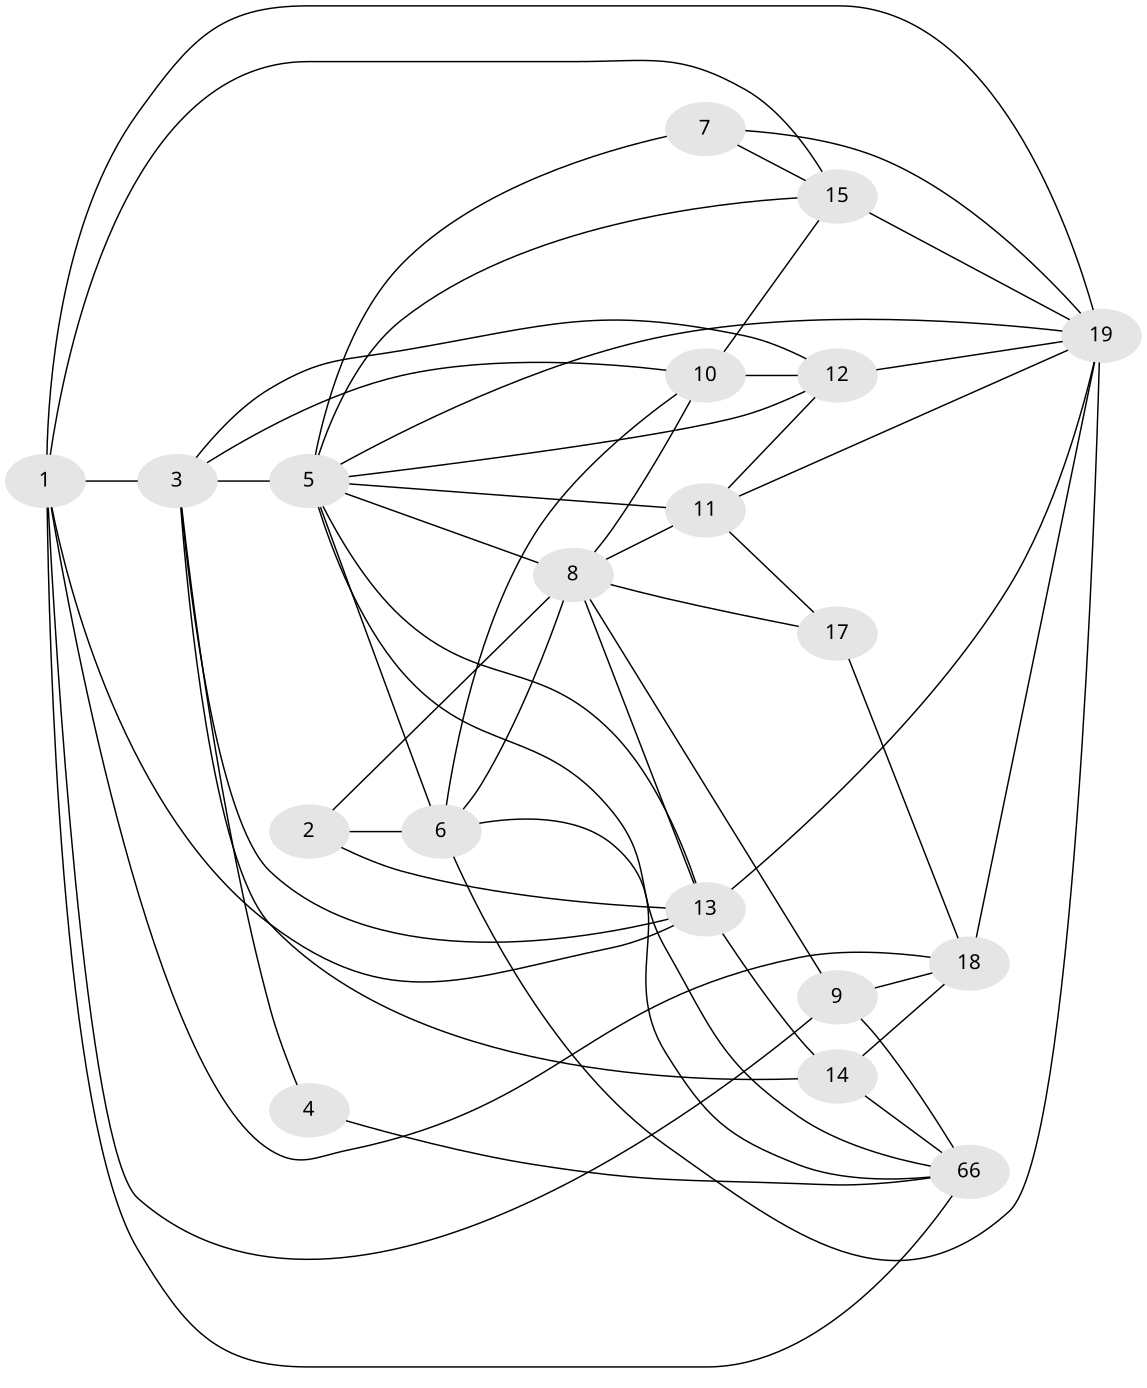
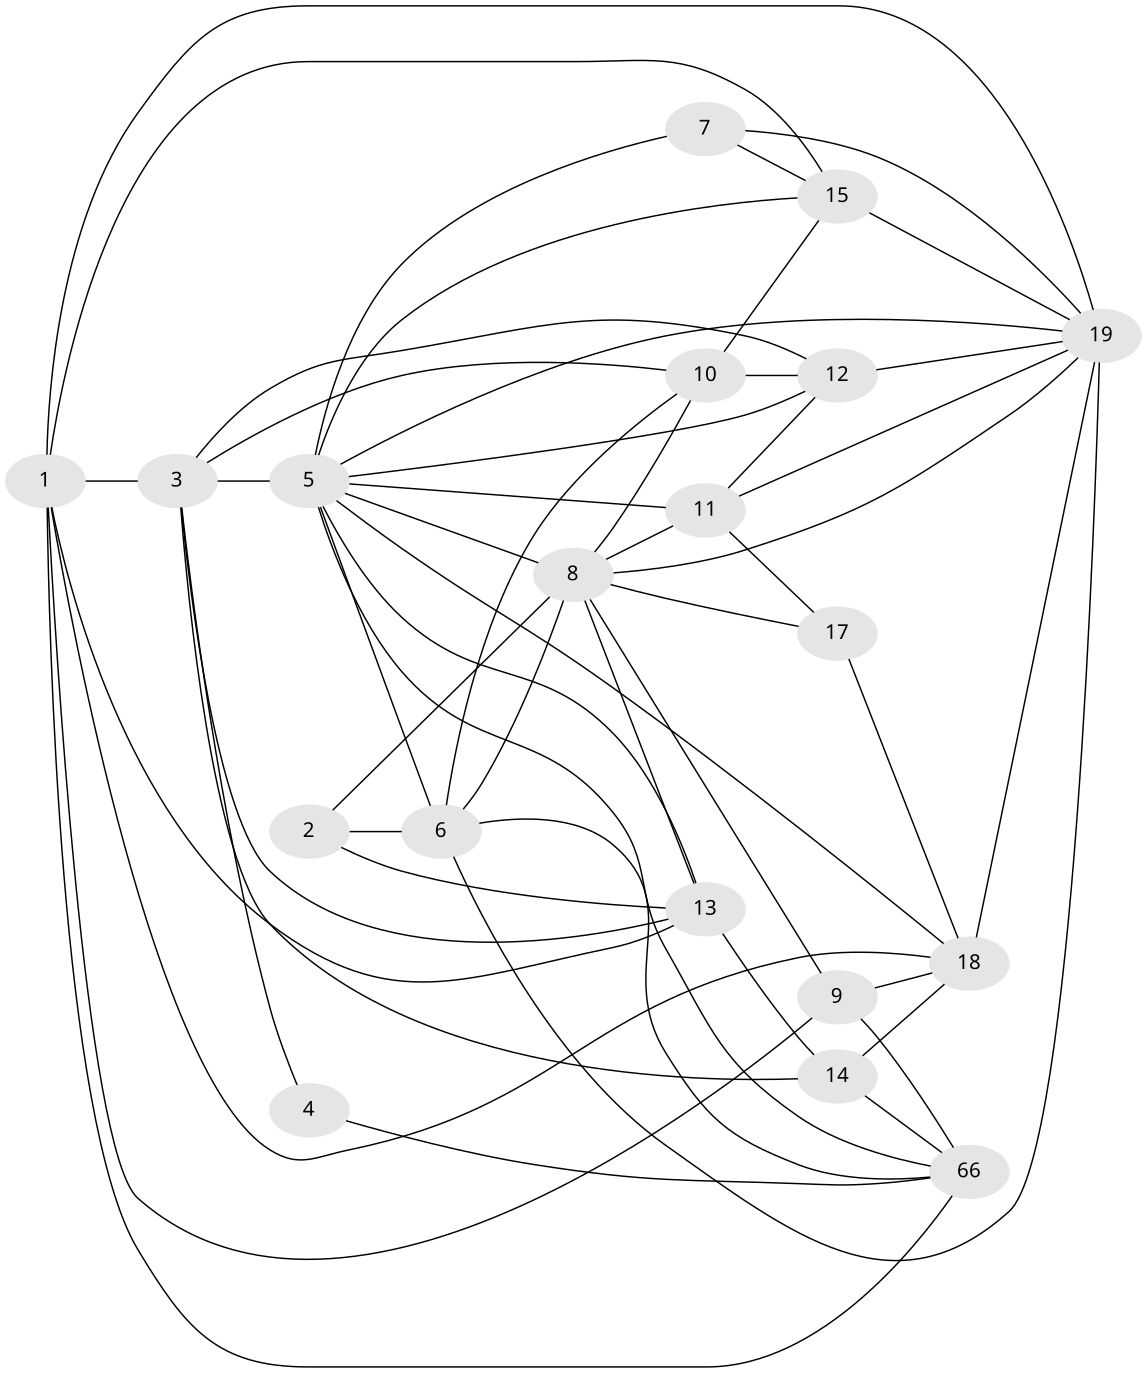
(960, 657) -> (864, 505)
none -> (647, 713)
